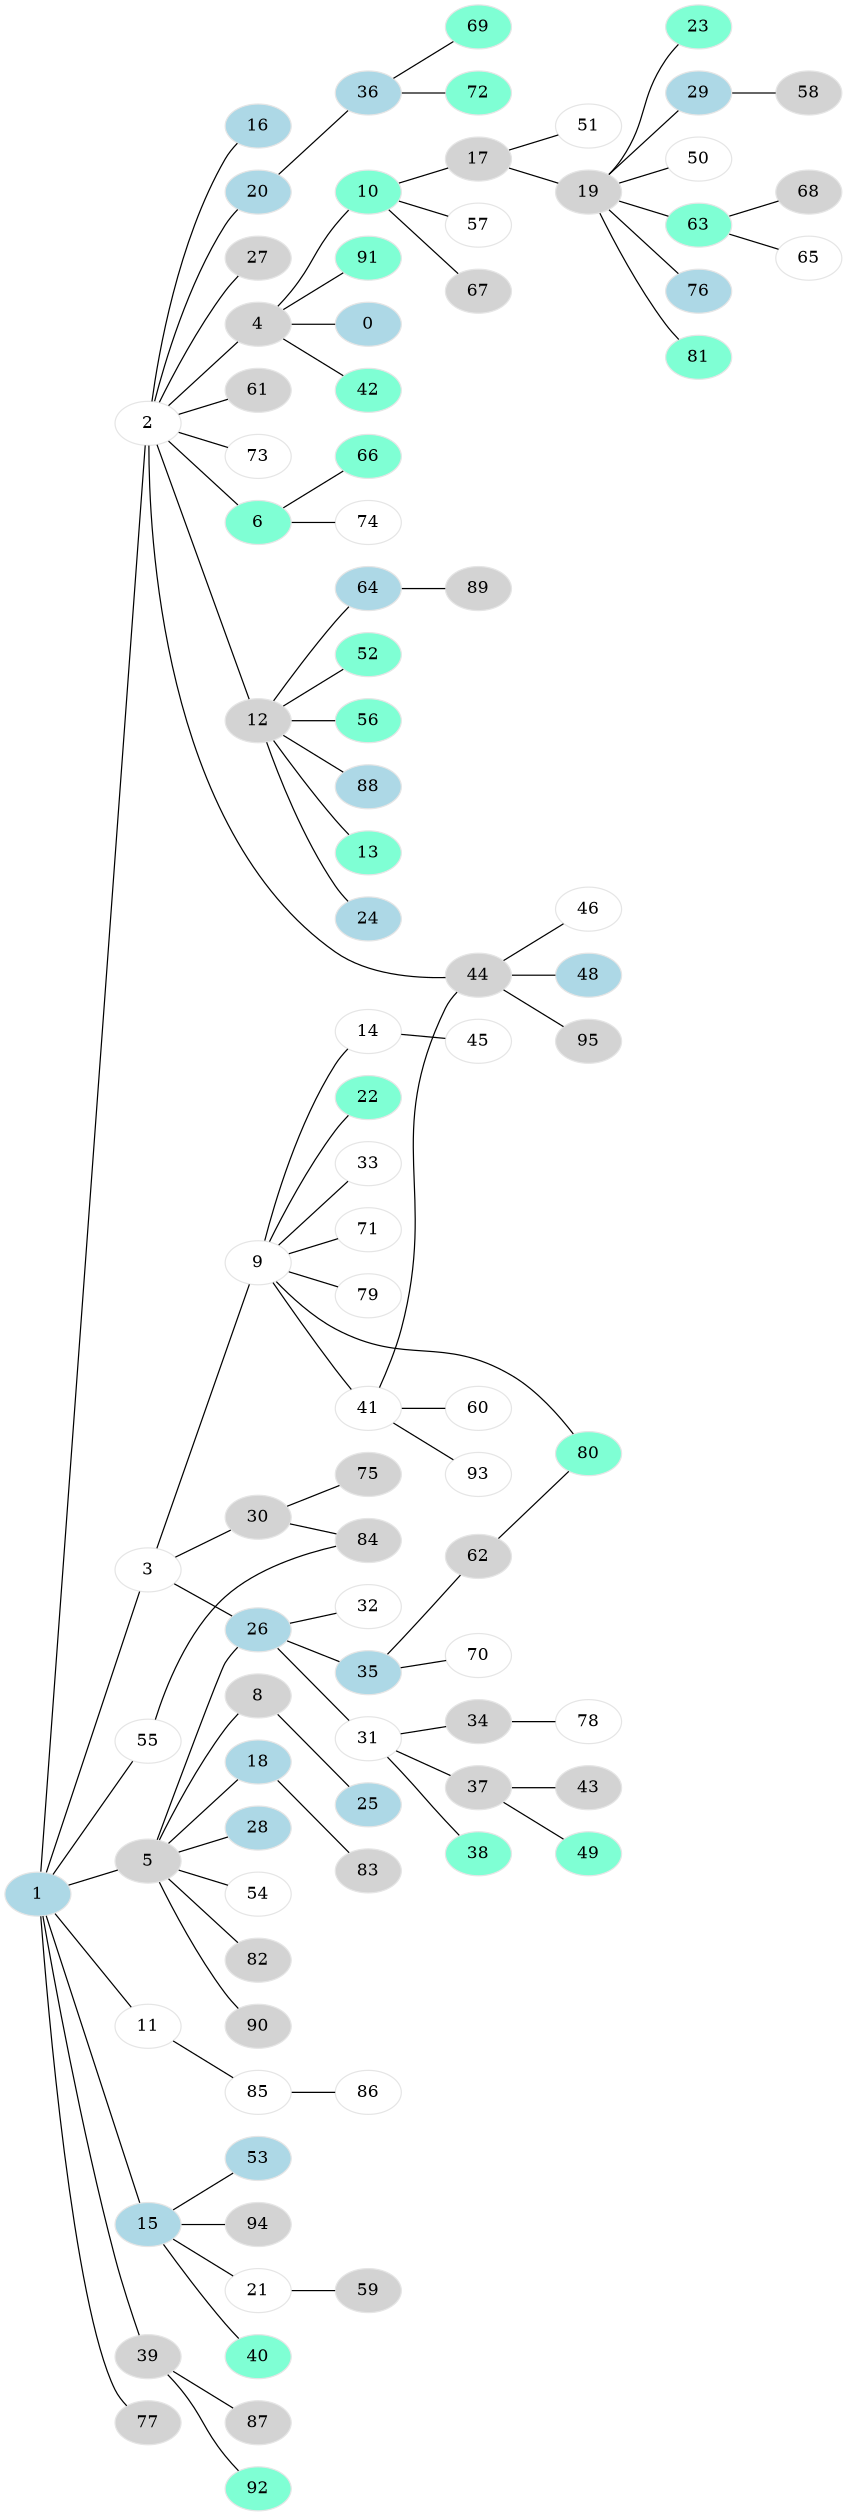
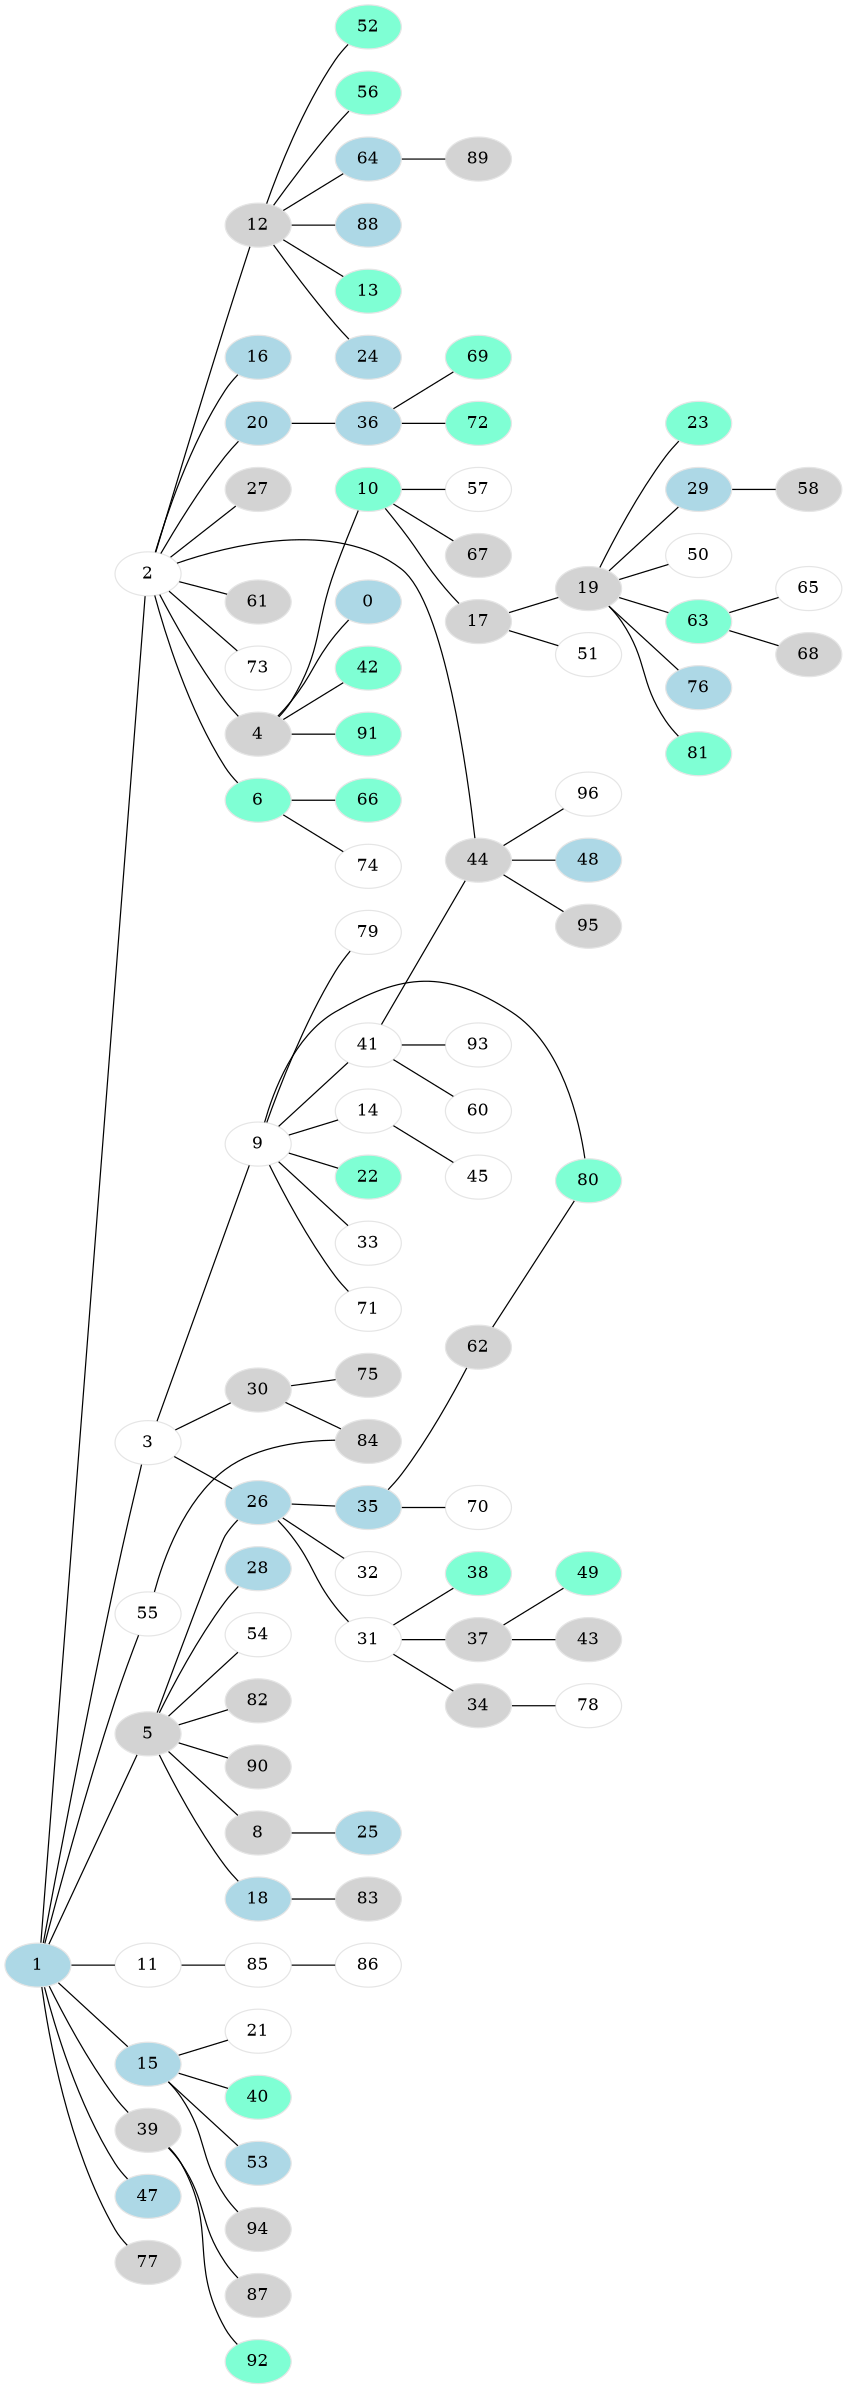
(589, 909) -> (589, 794)
none -> (148, 2196)
(368, 2291) -> none
